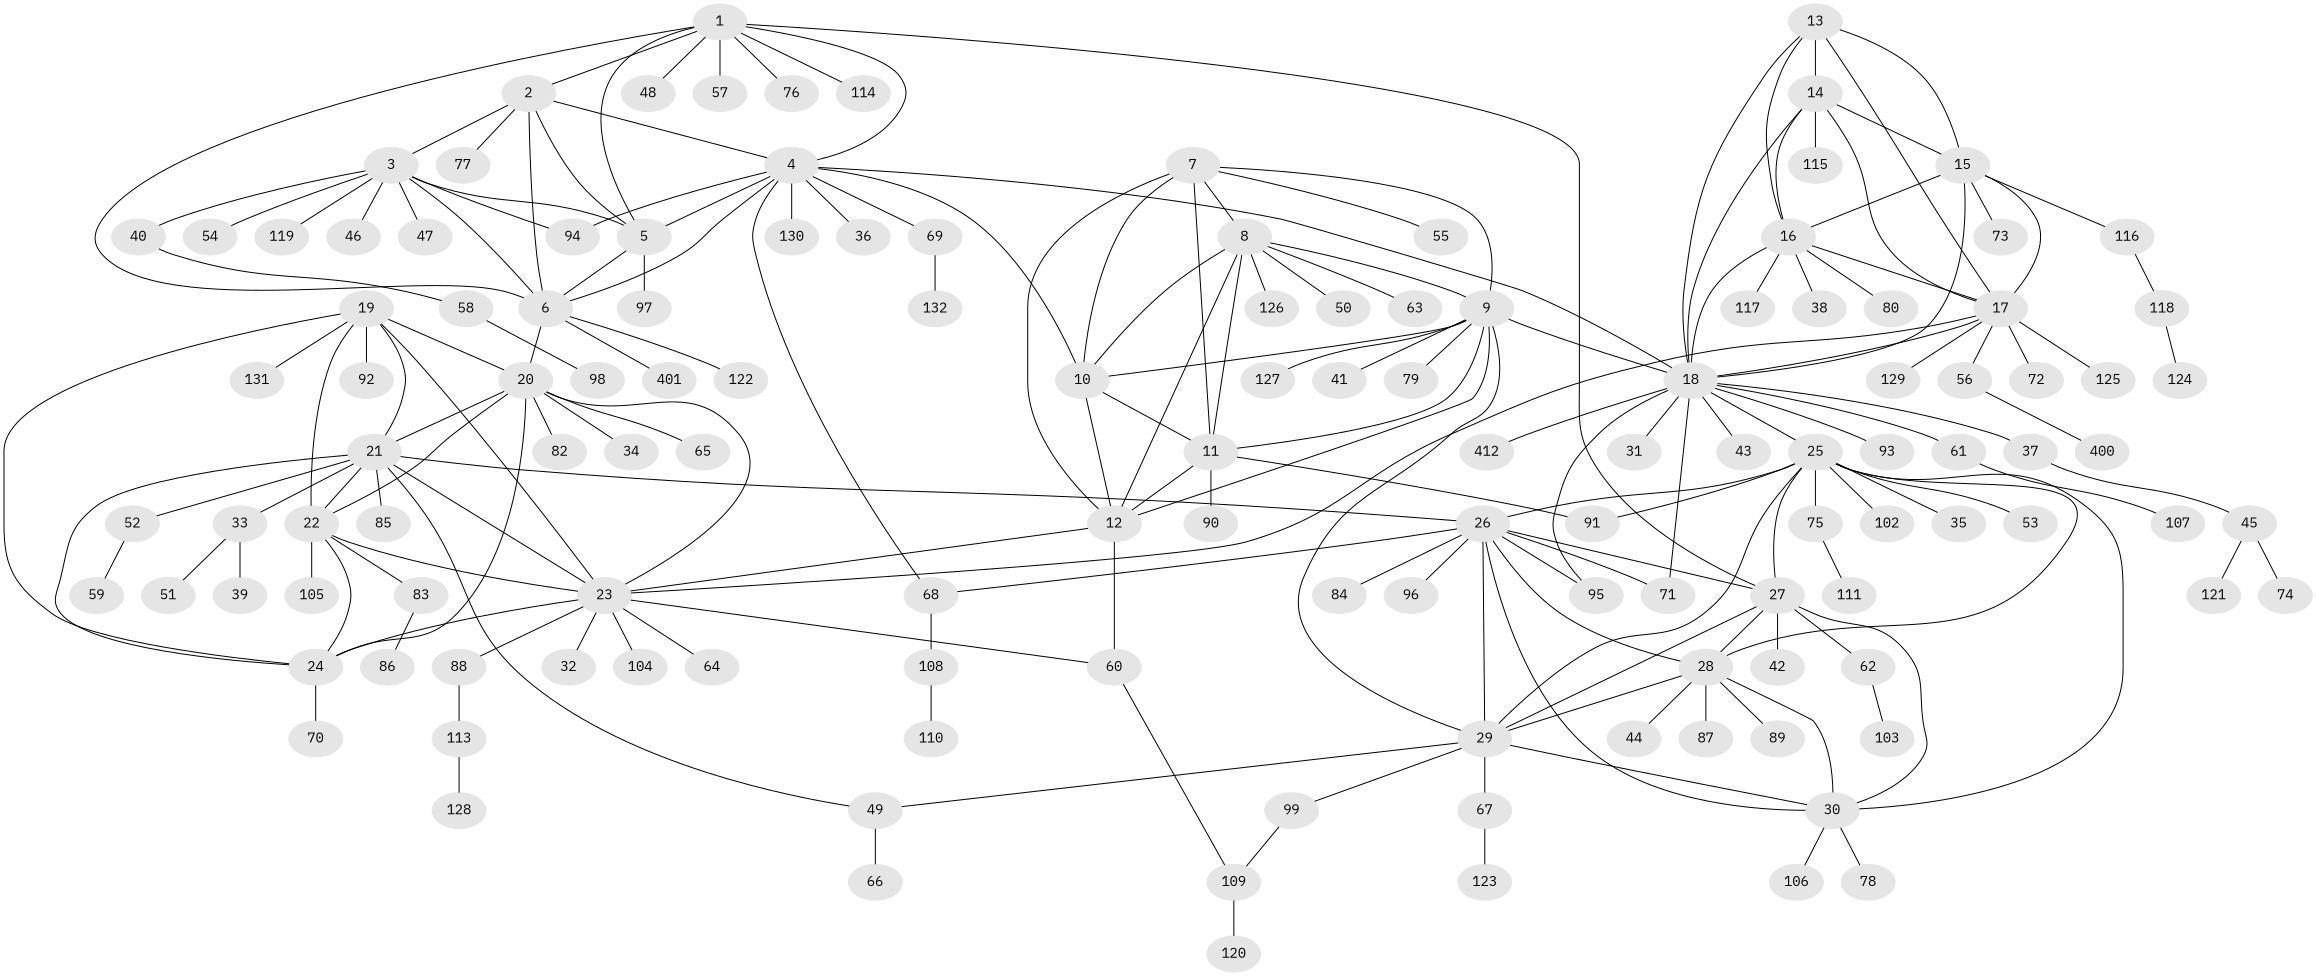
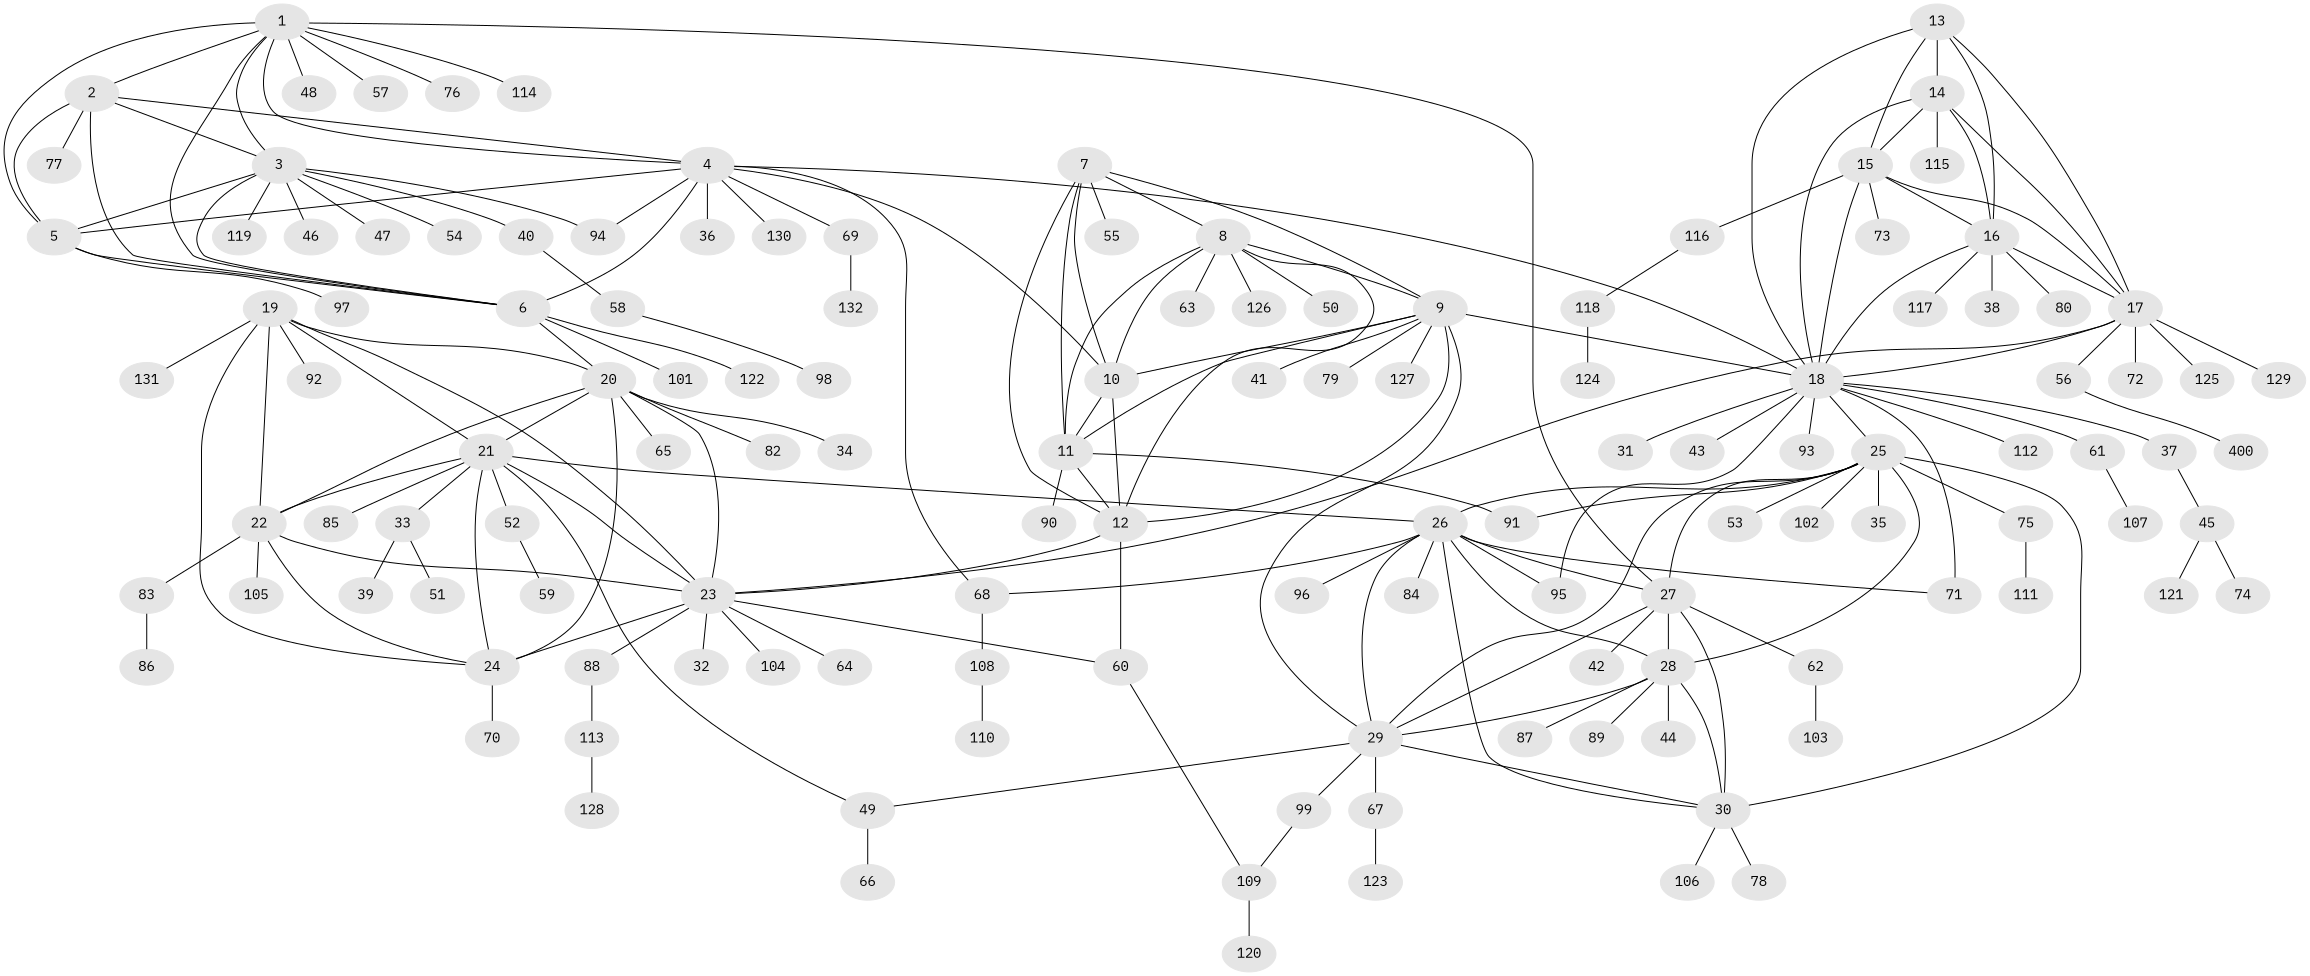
none -> (237, 93)
(669, 380) -> (681, 380)
(1487, 452) -> (2026, 452)
